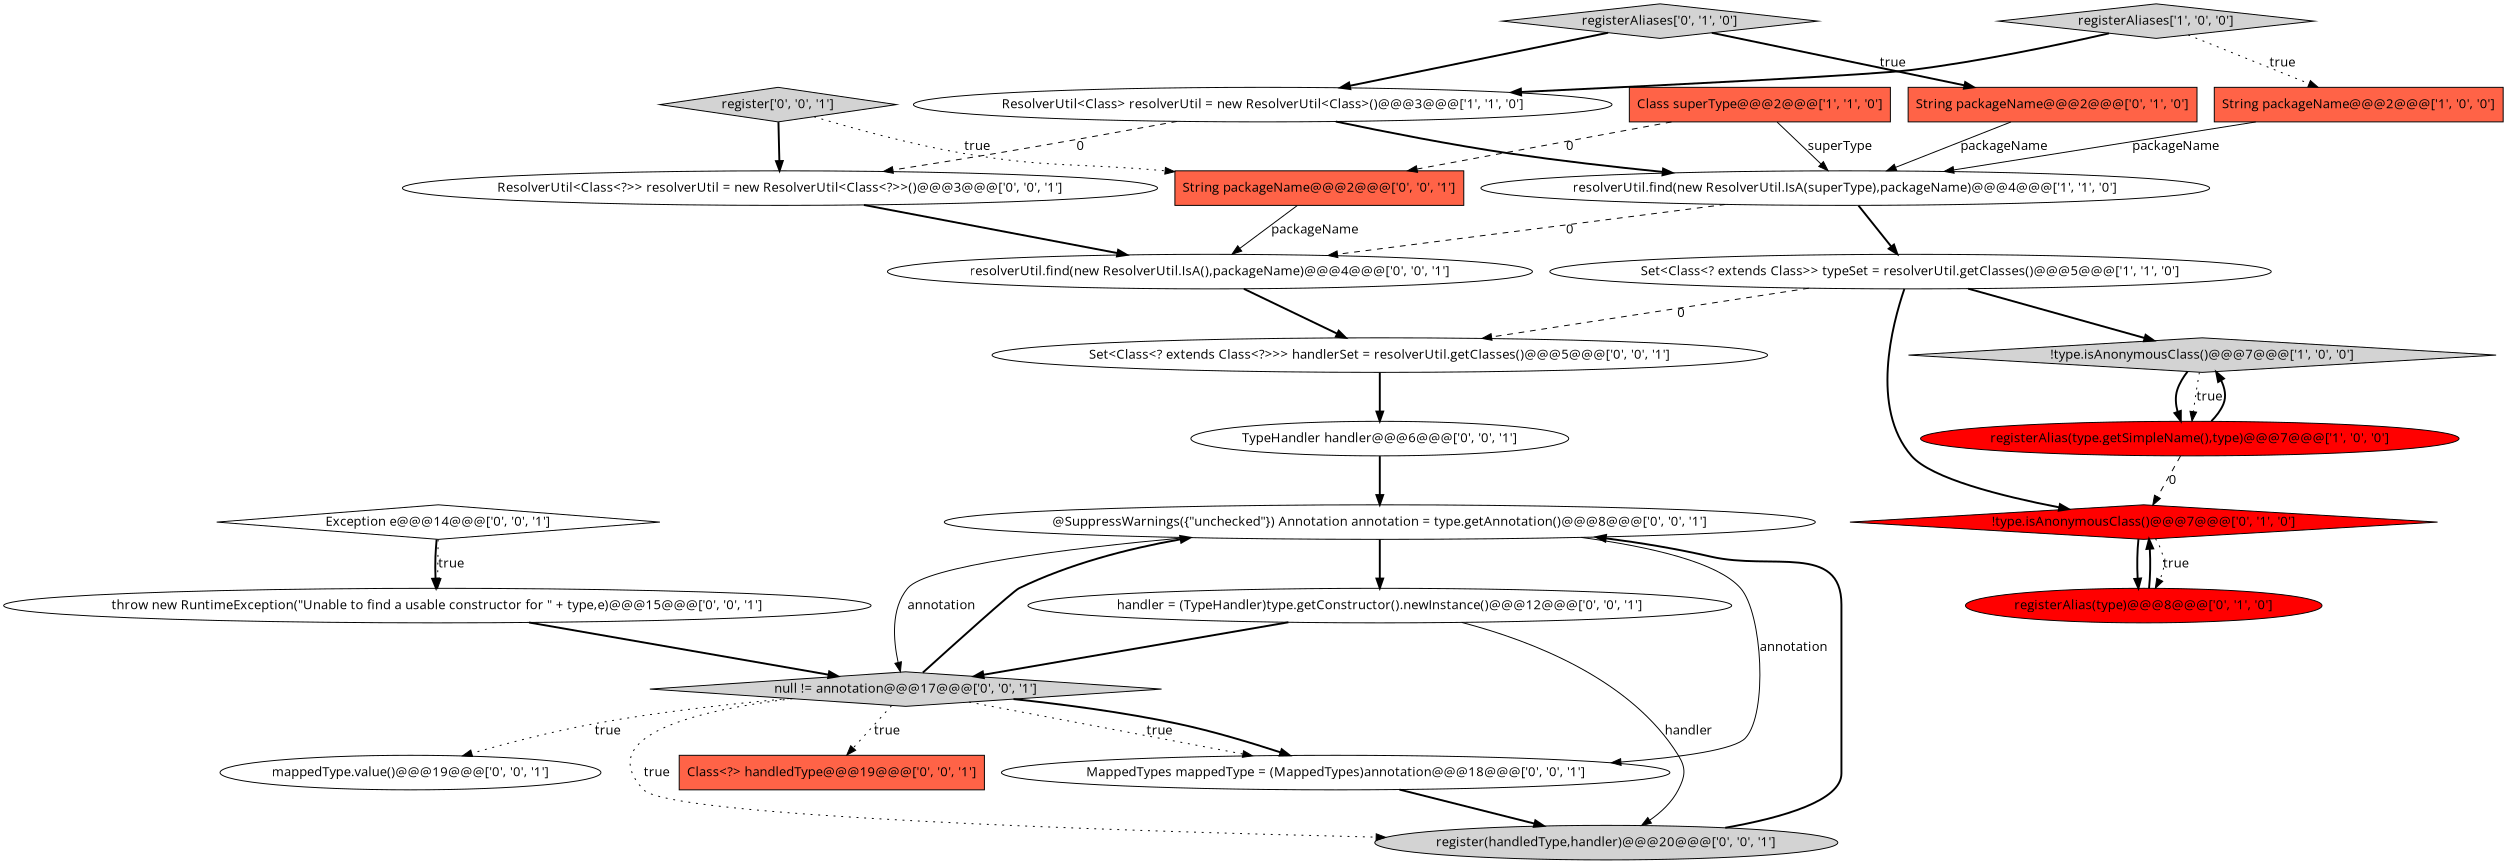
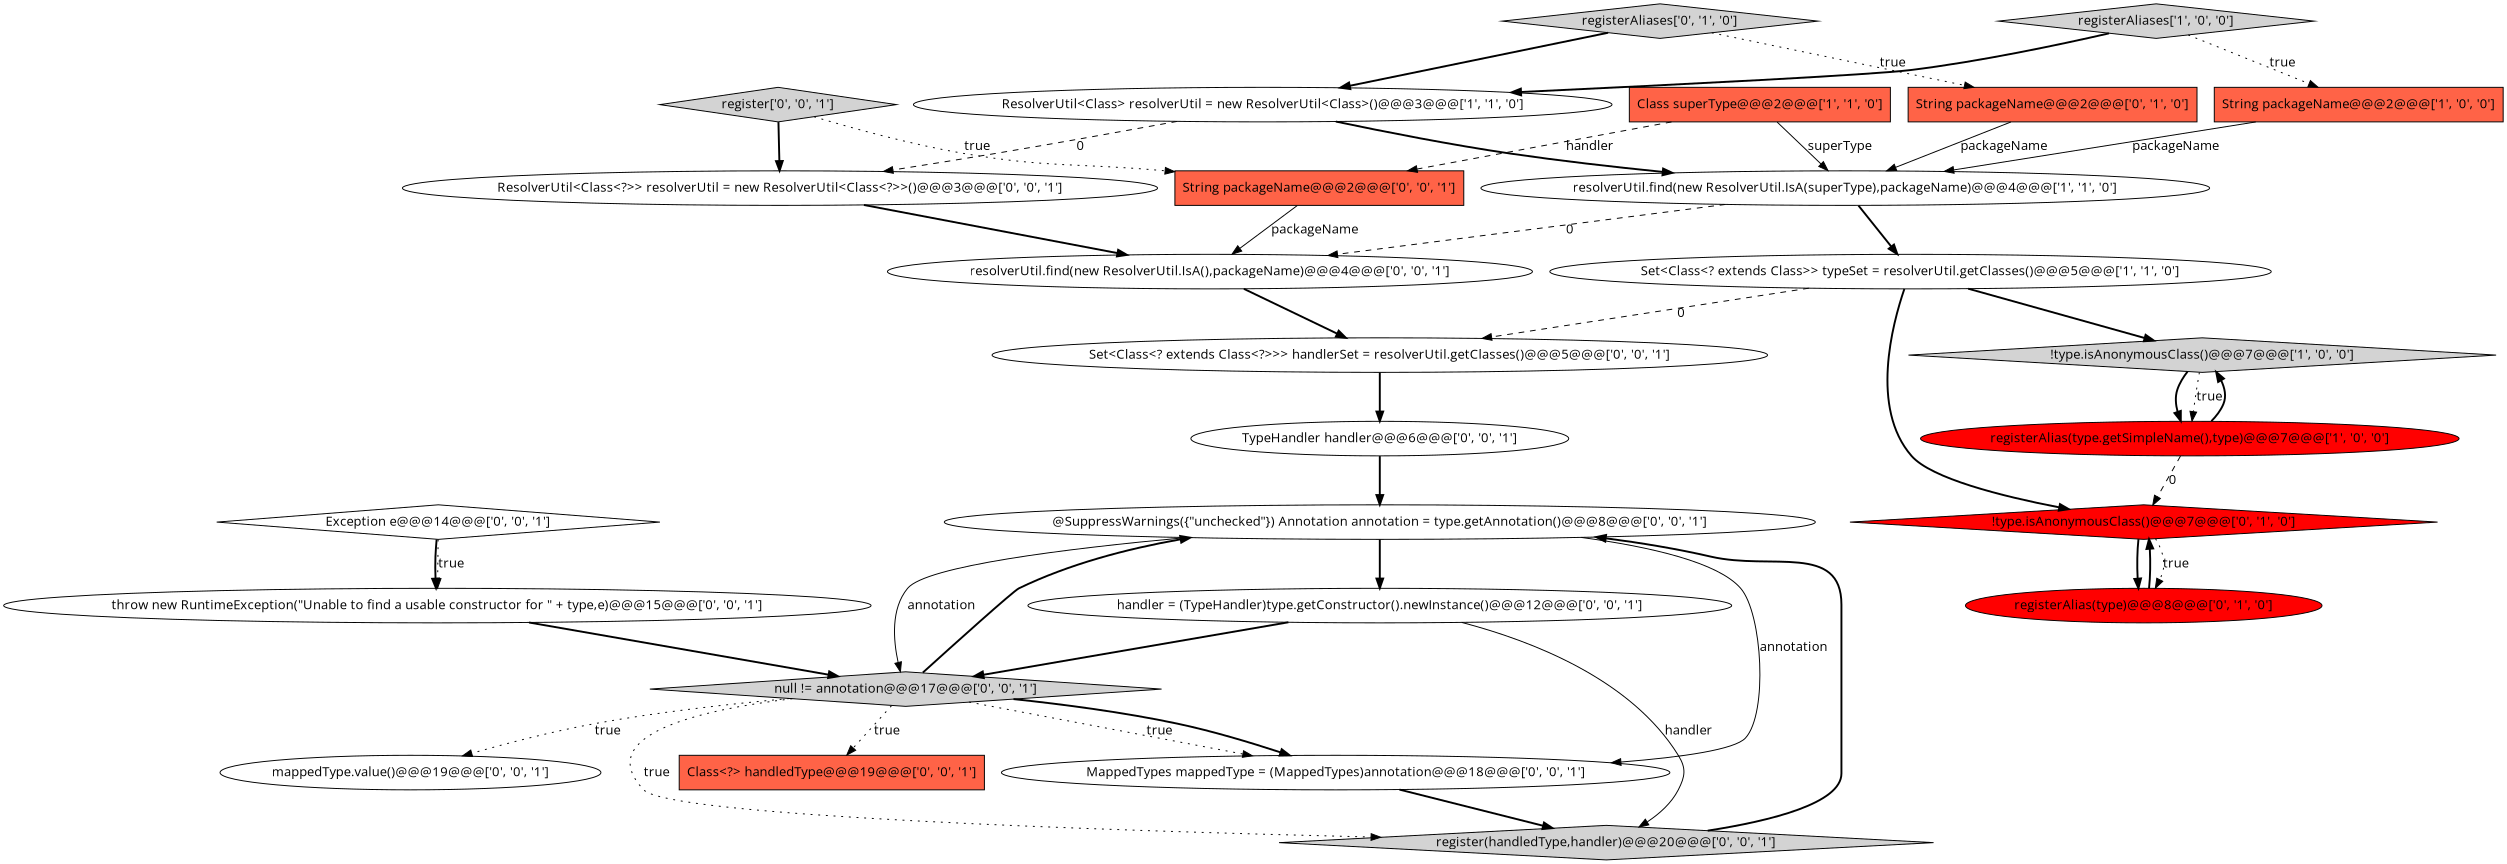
(1838, 59) -> (1838, 59)
(1570, 146) -> (1590, 146)
(1606, 843) -> (1606, 843)
